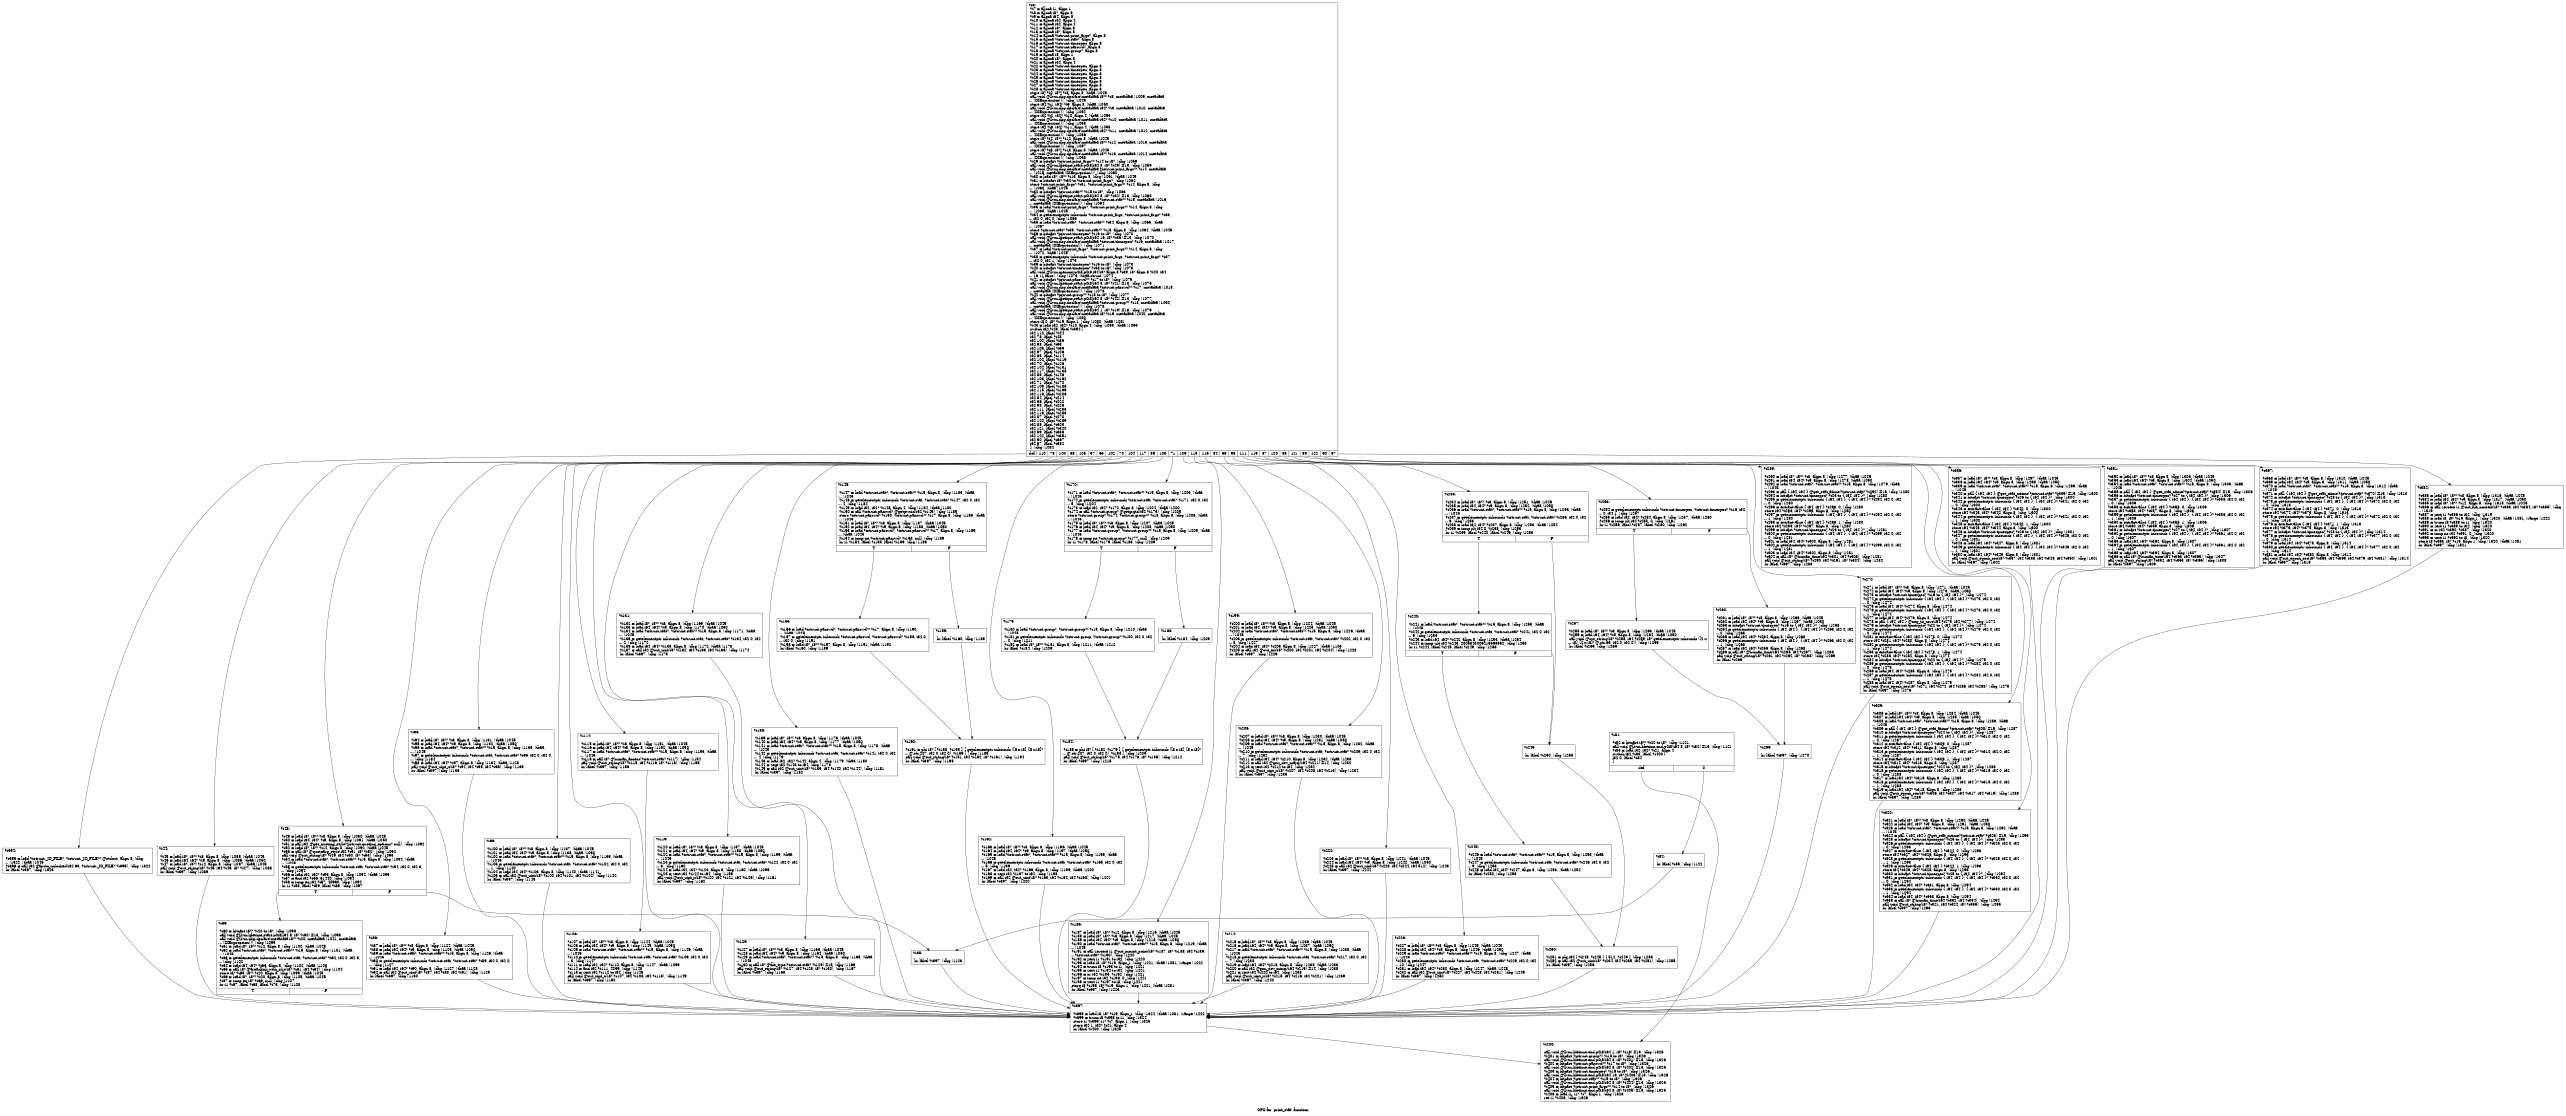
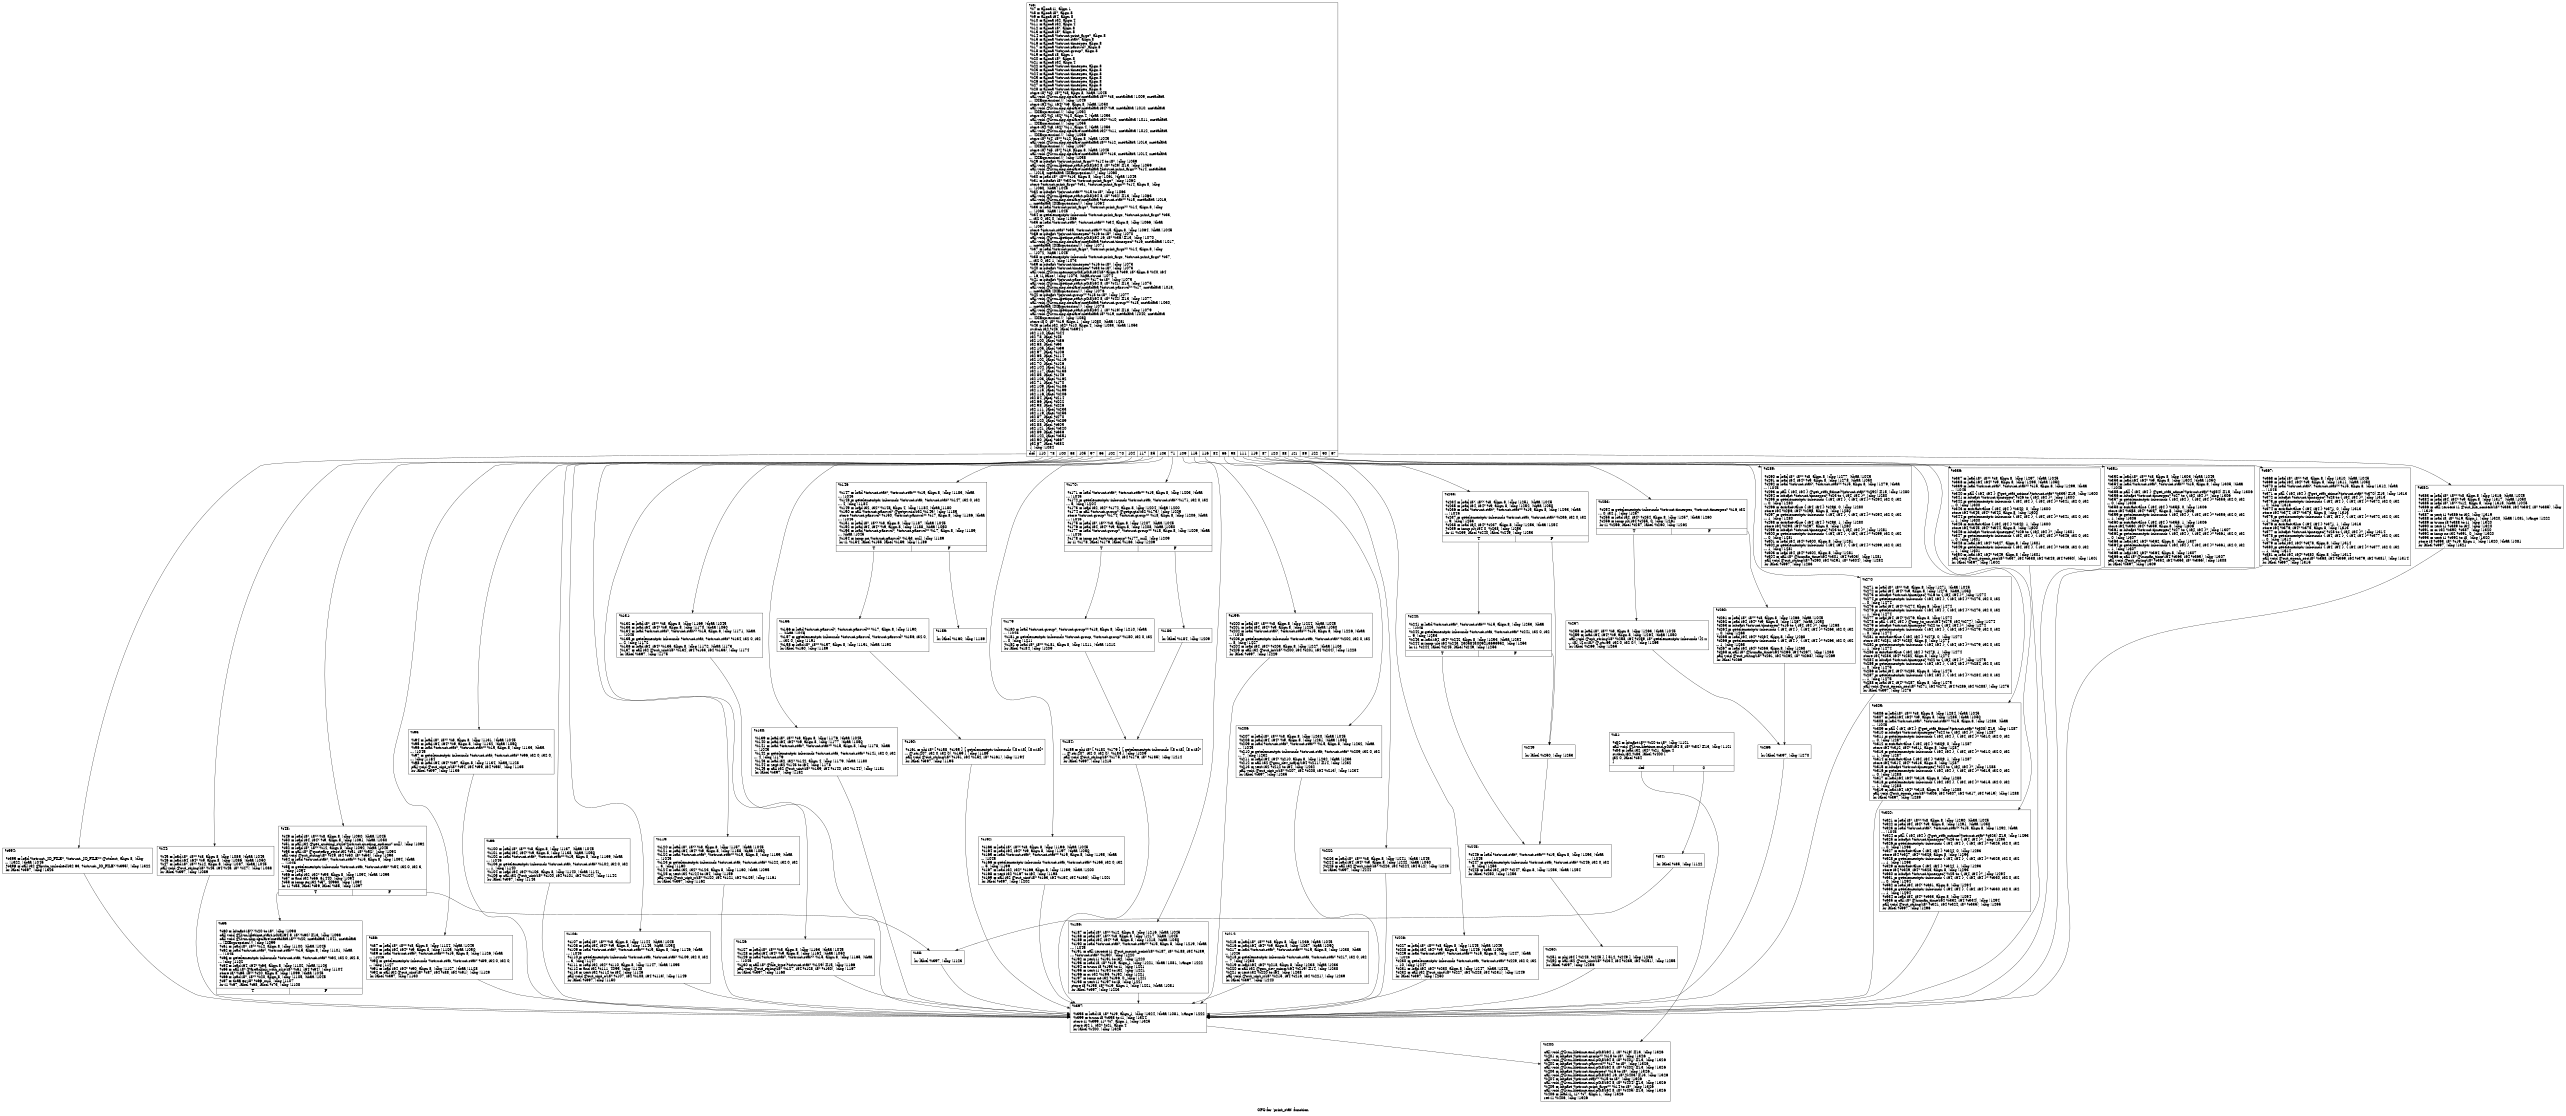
(966, 689) -> none
(648, 752) -> none
(1622, 839) -> (1544, 800)
(256, 981) -> (256, 981)
